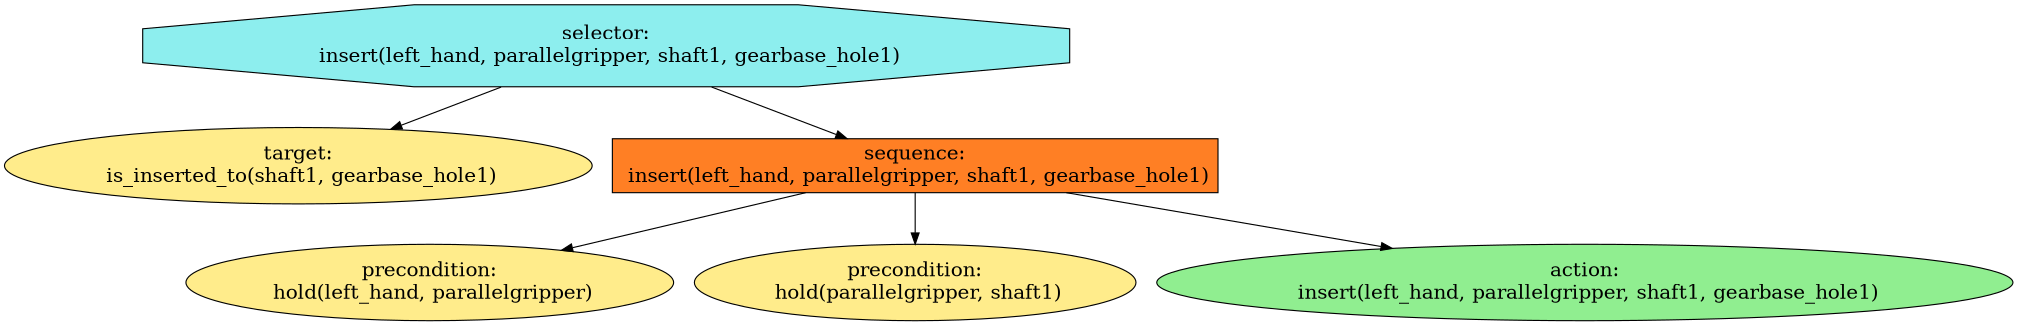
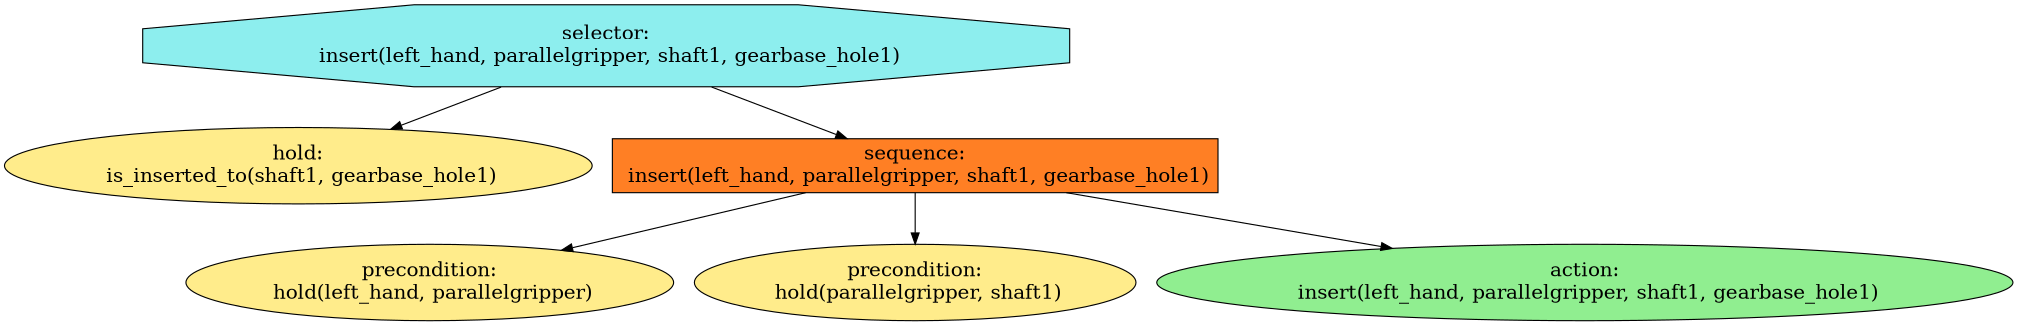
(298, 166) -> (298, 166)
